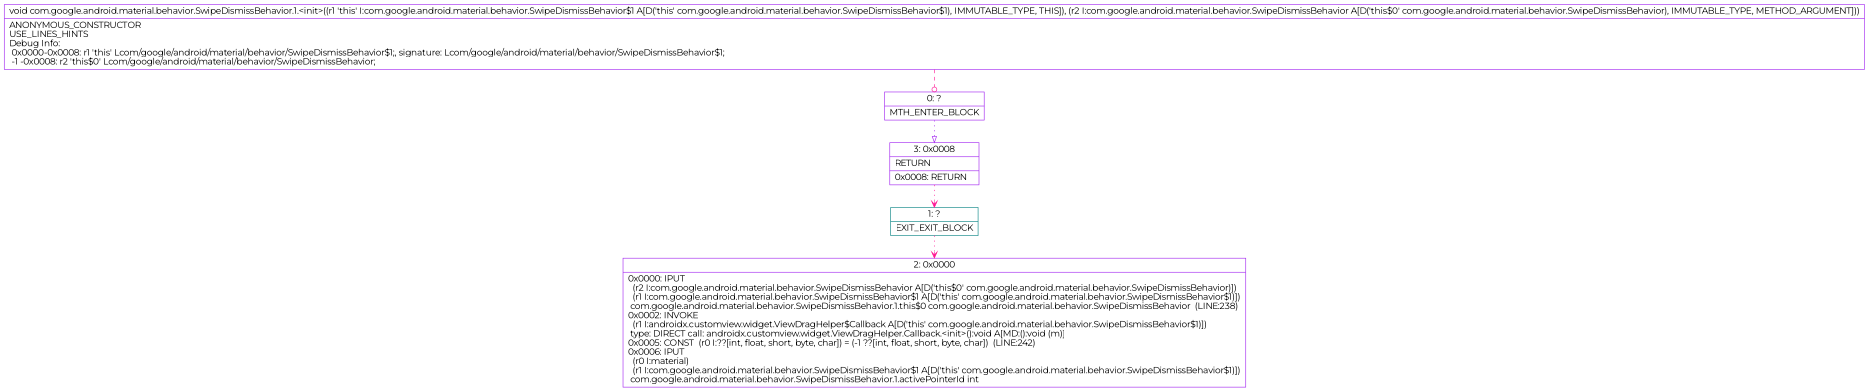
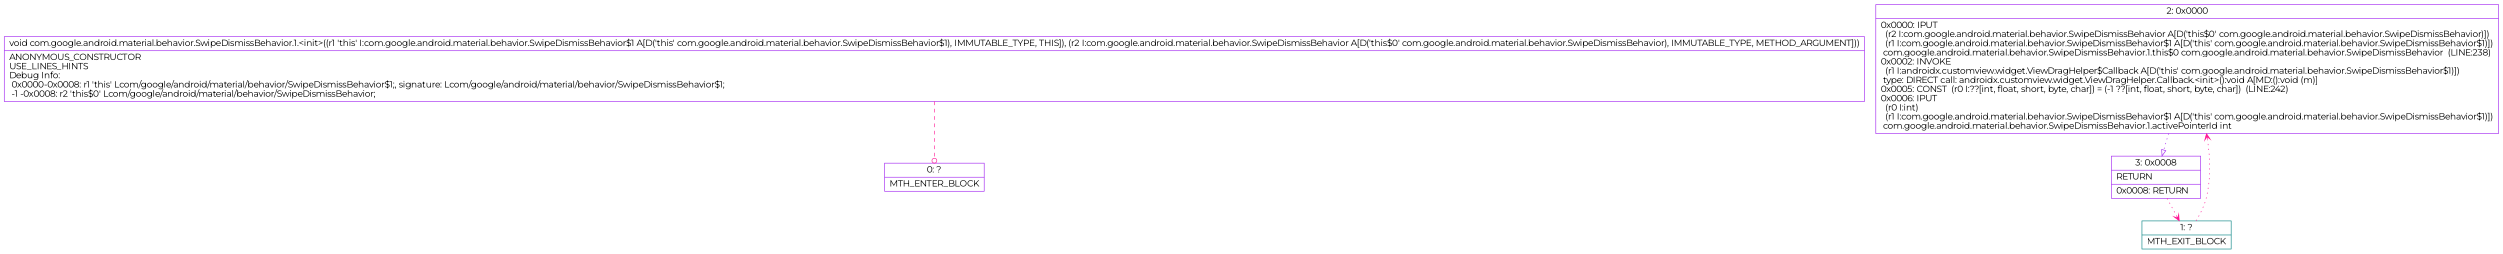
(934, 128) -> (2166, 142)
(934, 228) -> (2187, 242)
(658, 361) -> (1900, 108)
